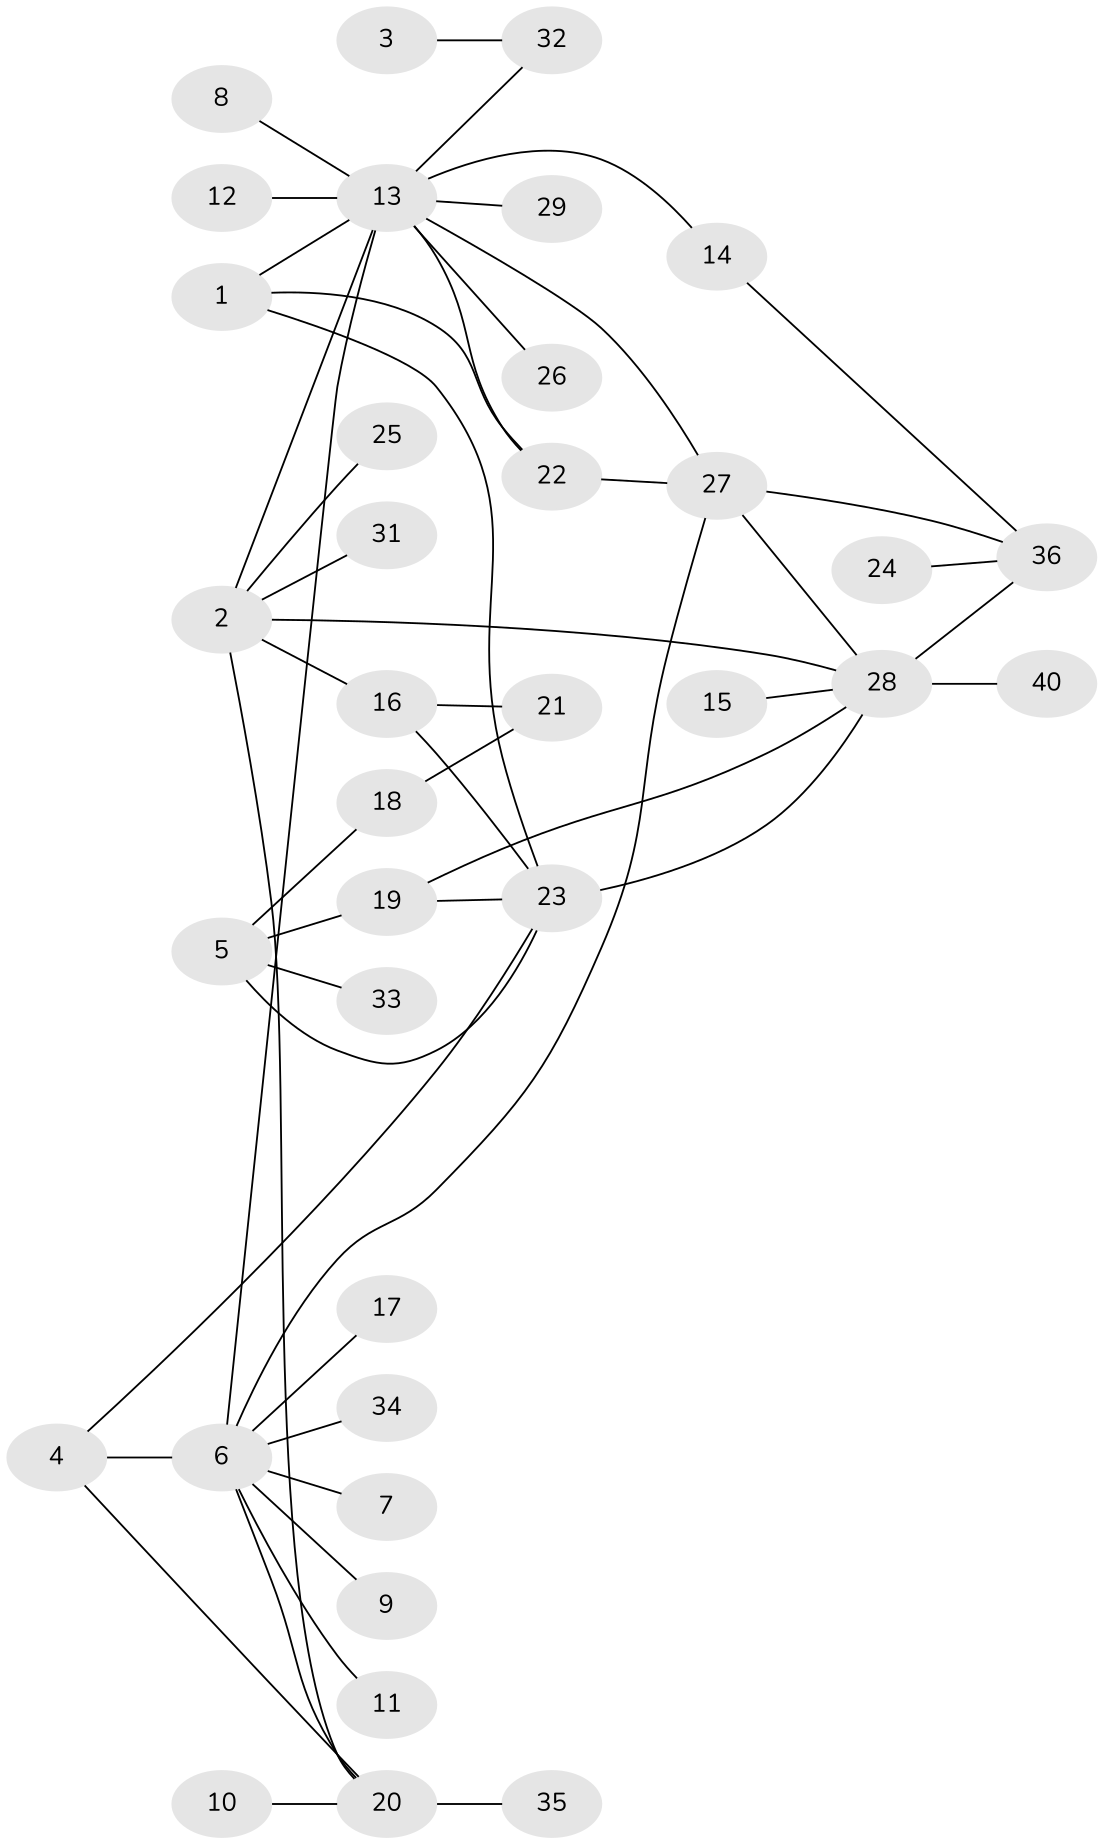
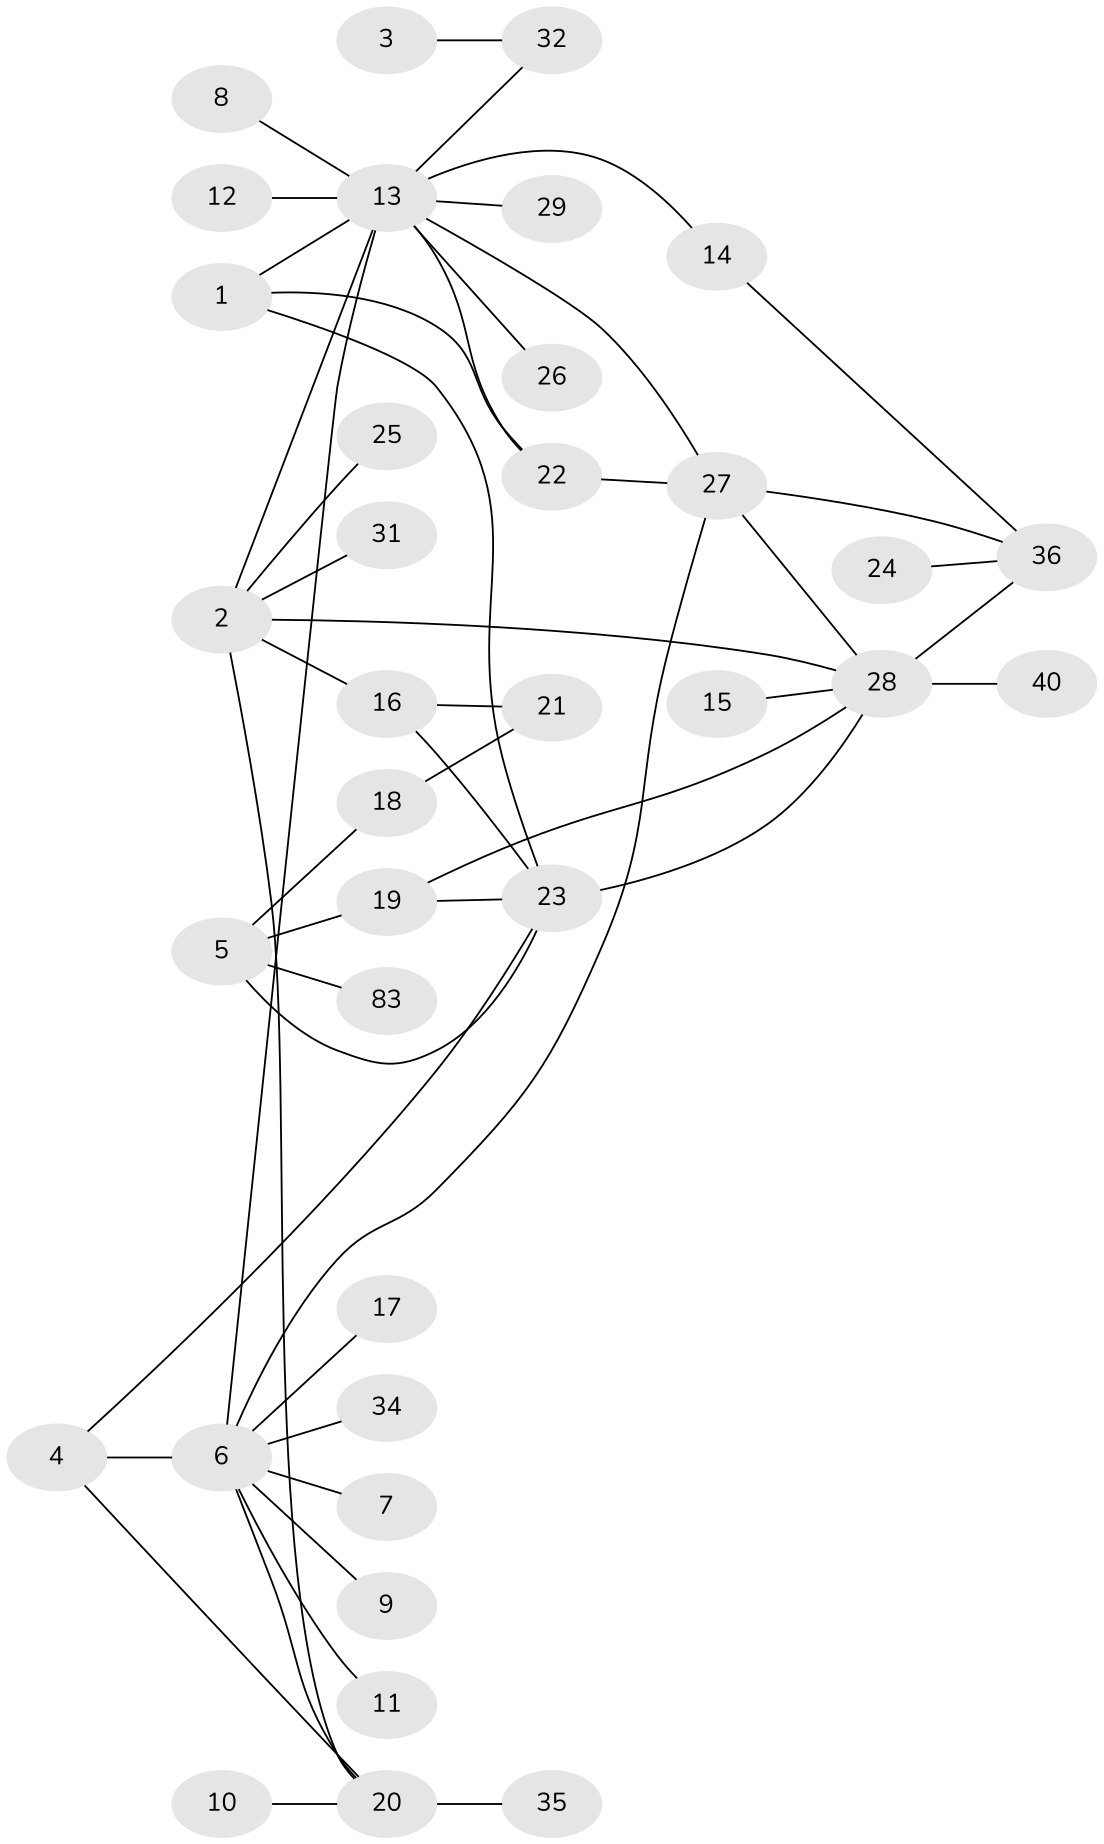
(387, 1001) -> (387, 1001)
